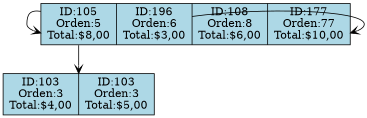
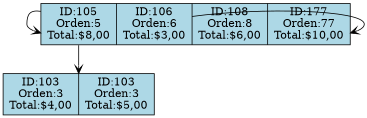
(154, 12) -> (154, 12)
